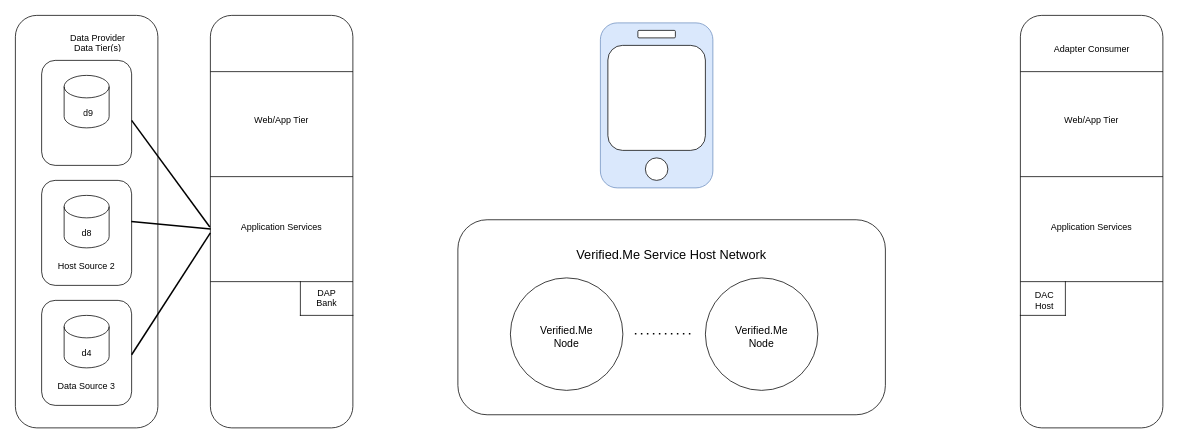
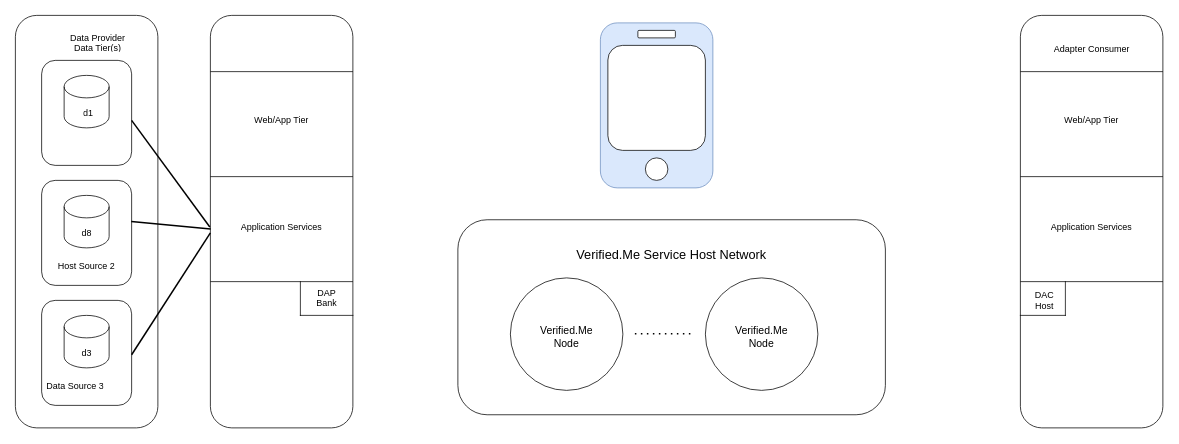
(89, 113) -> (89, 113)
(87, 353) -> (87, 353)
(87, 387) -> (75, 387)
